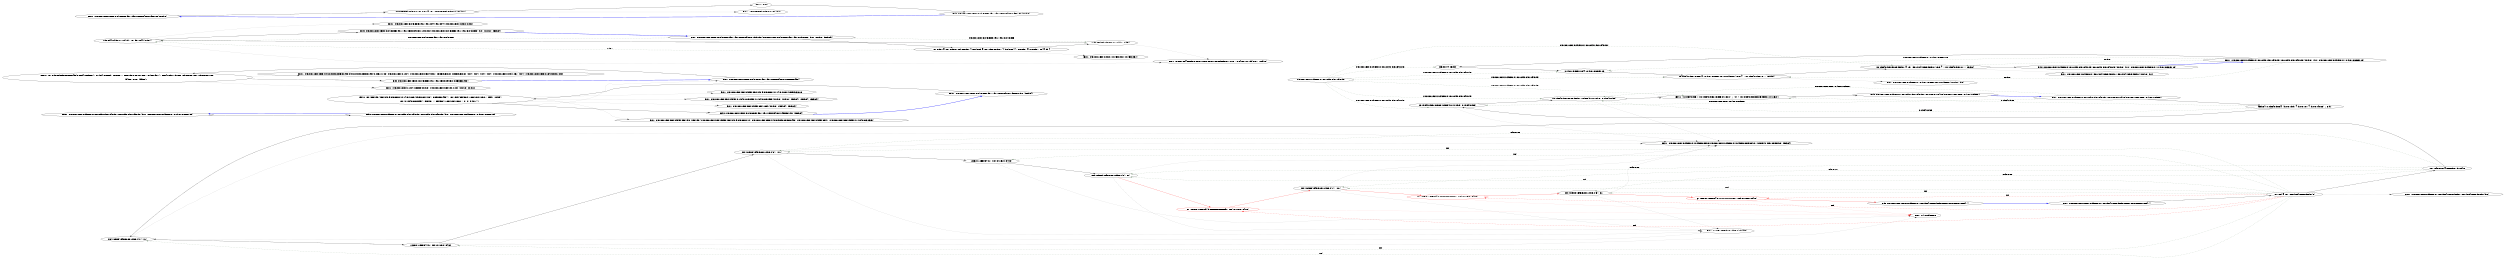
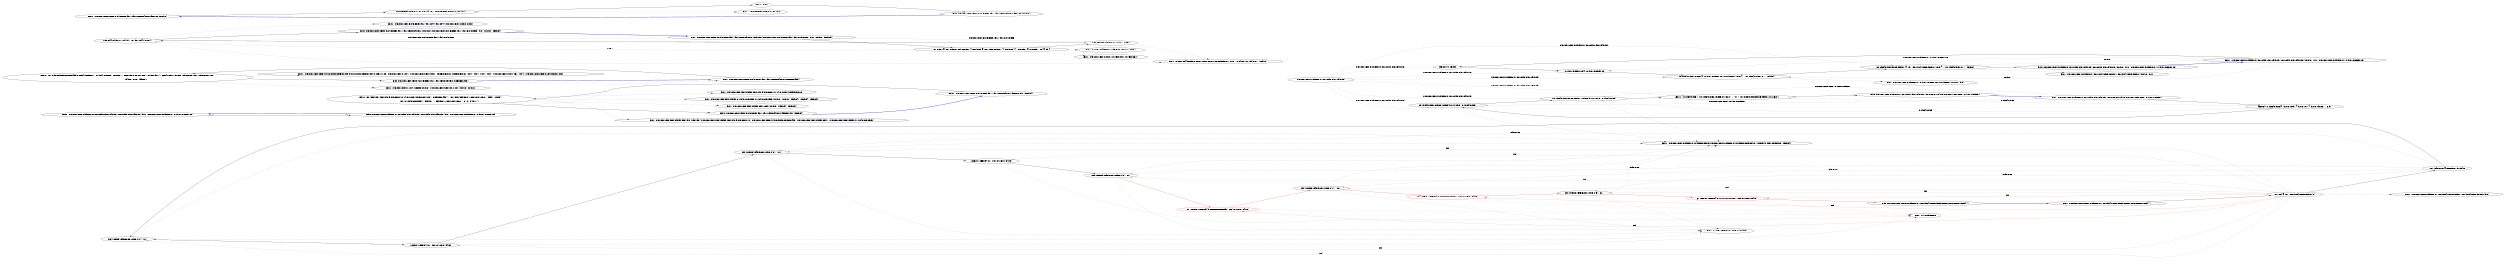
none -> (1111, 50)
